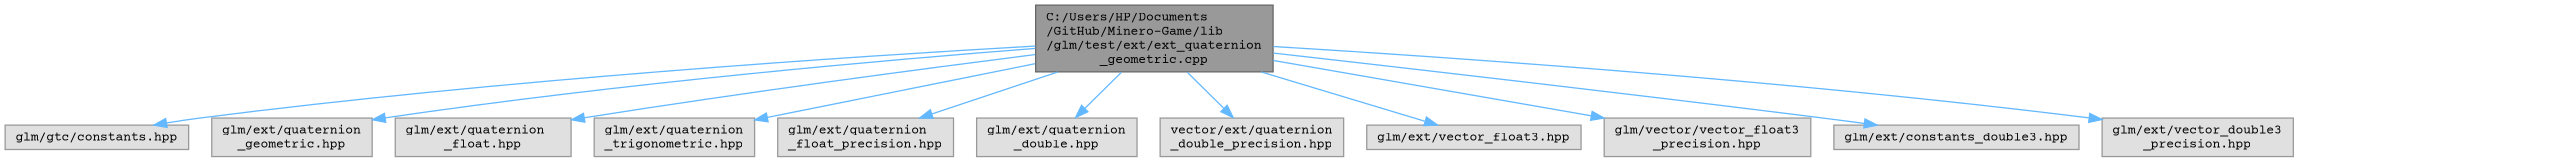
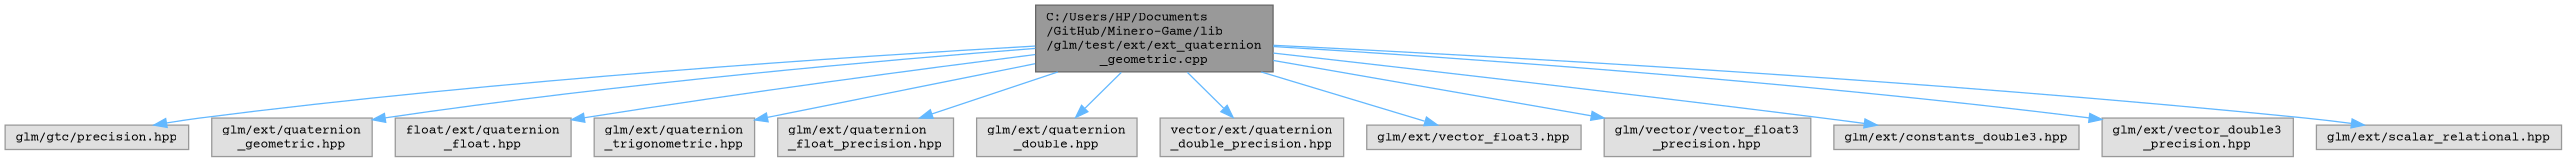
(97, 137) -> (97, 137)
(483, 137) -> (483, 137)
none -> (2439, 137)
